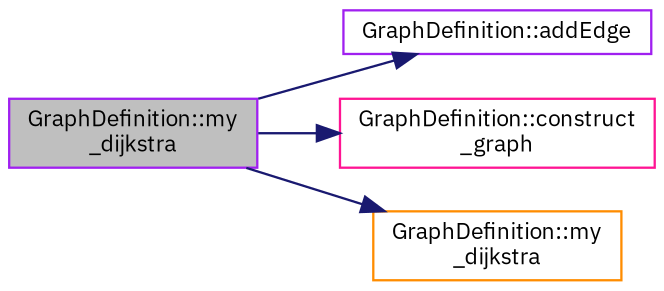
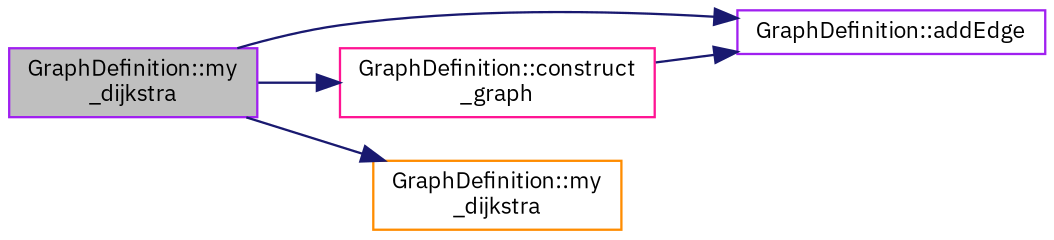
none -> (685, 59)
